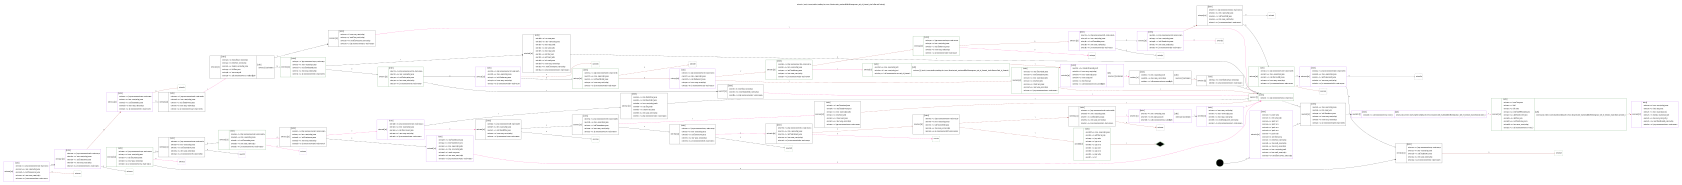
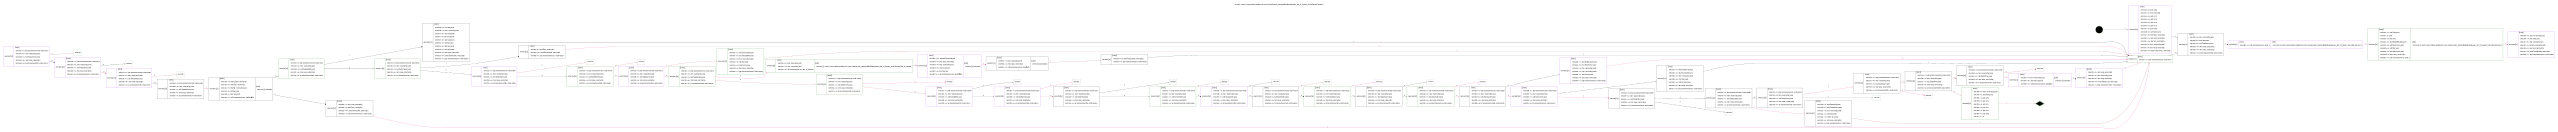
(774, 169) -> (1301, 96)
